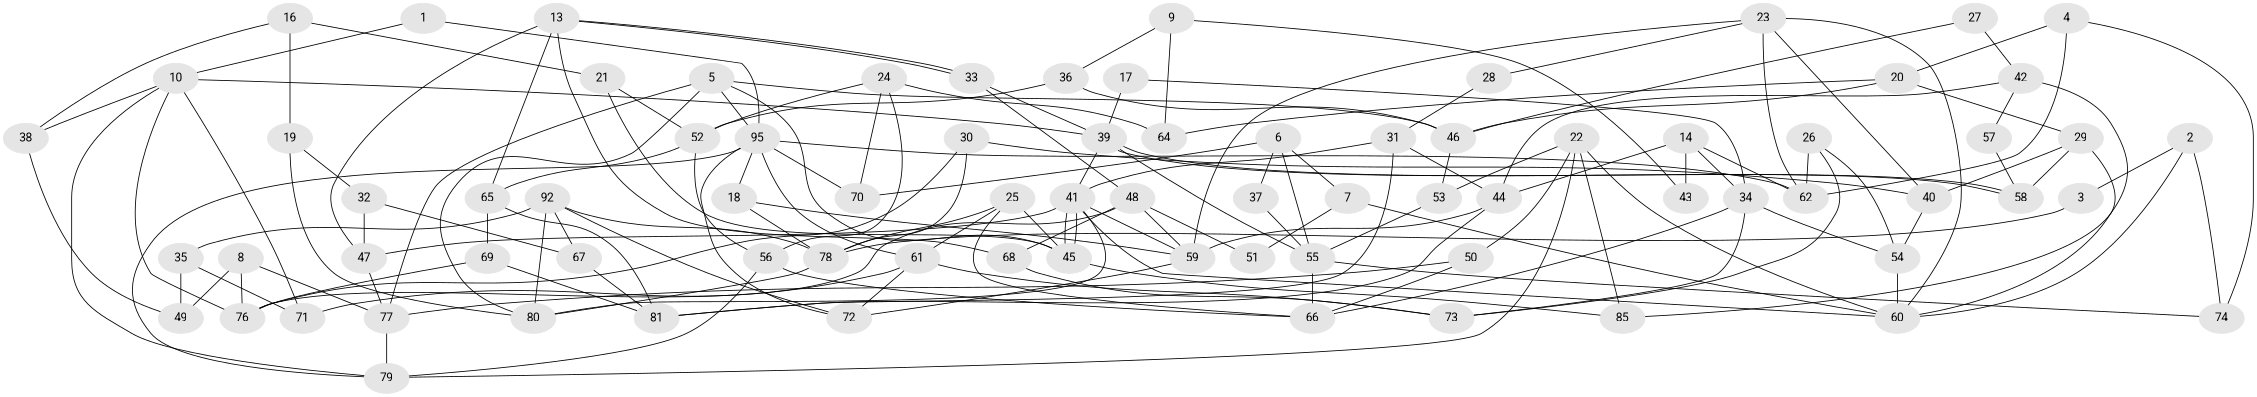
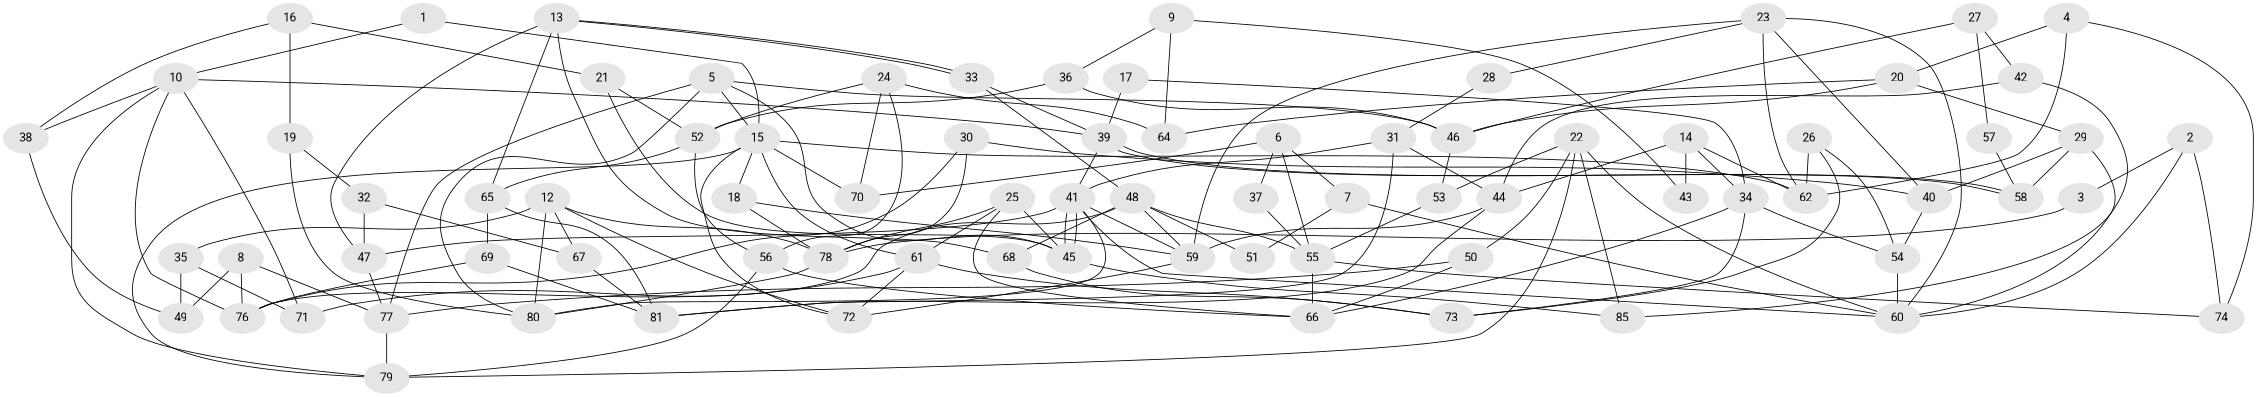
(2005, 108) -> (1982, 78)
(758, 138) -> (758, 138)
(548, 198) -> (548, 198)
(1210, 204) -> (1223, 228)
